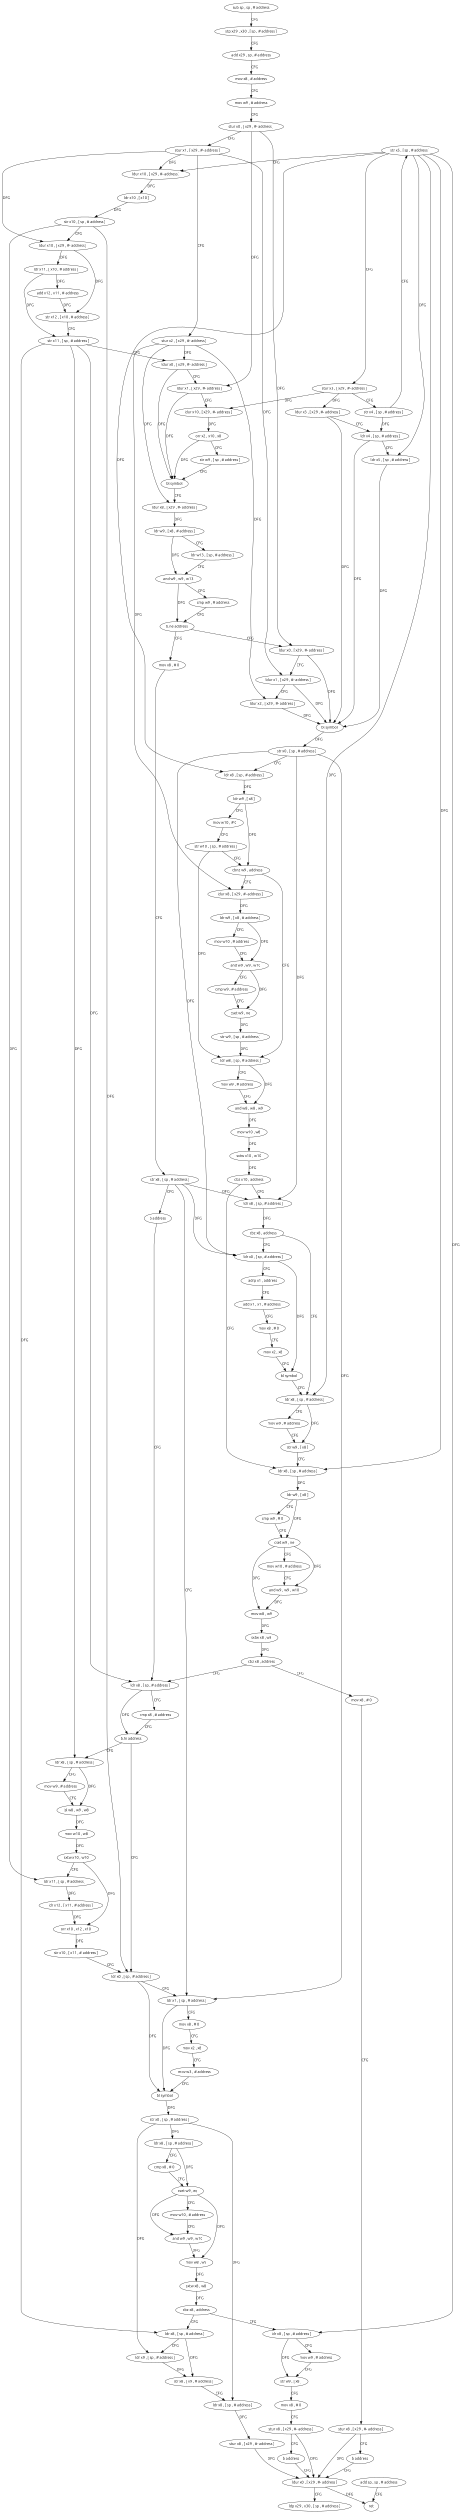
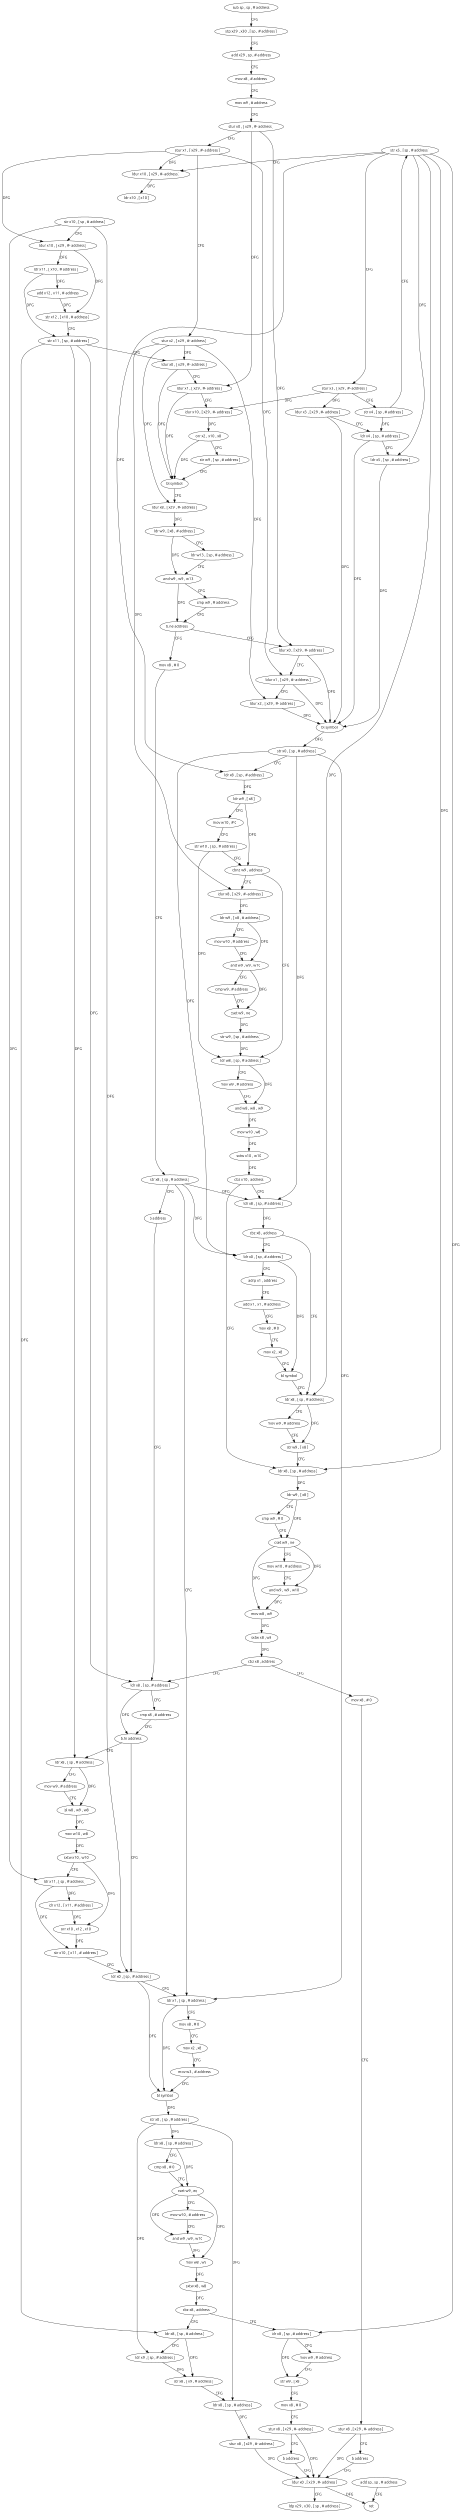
(112, 209) -> none
none -> (39, 1918)
